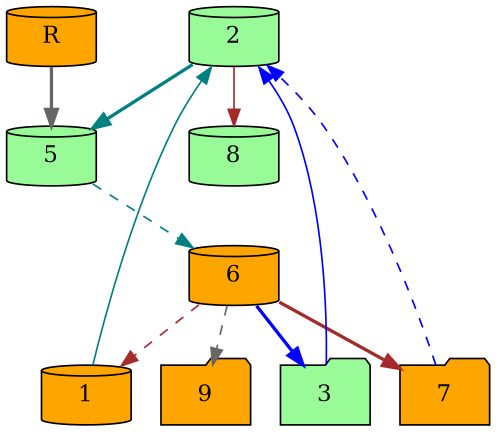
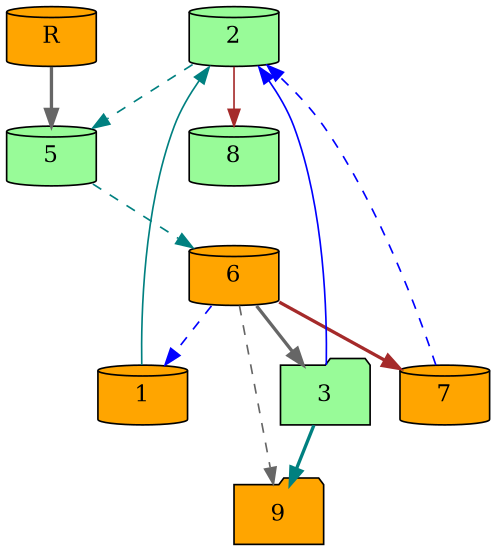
(150, 92) -> (150, 92)
(275, 329) -> (275, 329)
(167, 330) -> (193, 329)
(445, 395) -> (445, 395)
none -> (305, 447)
